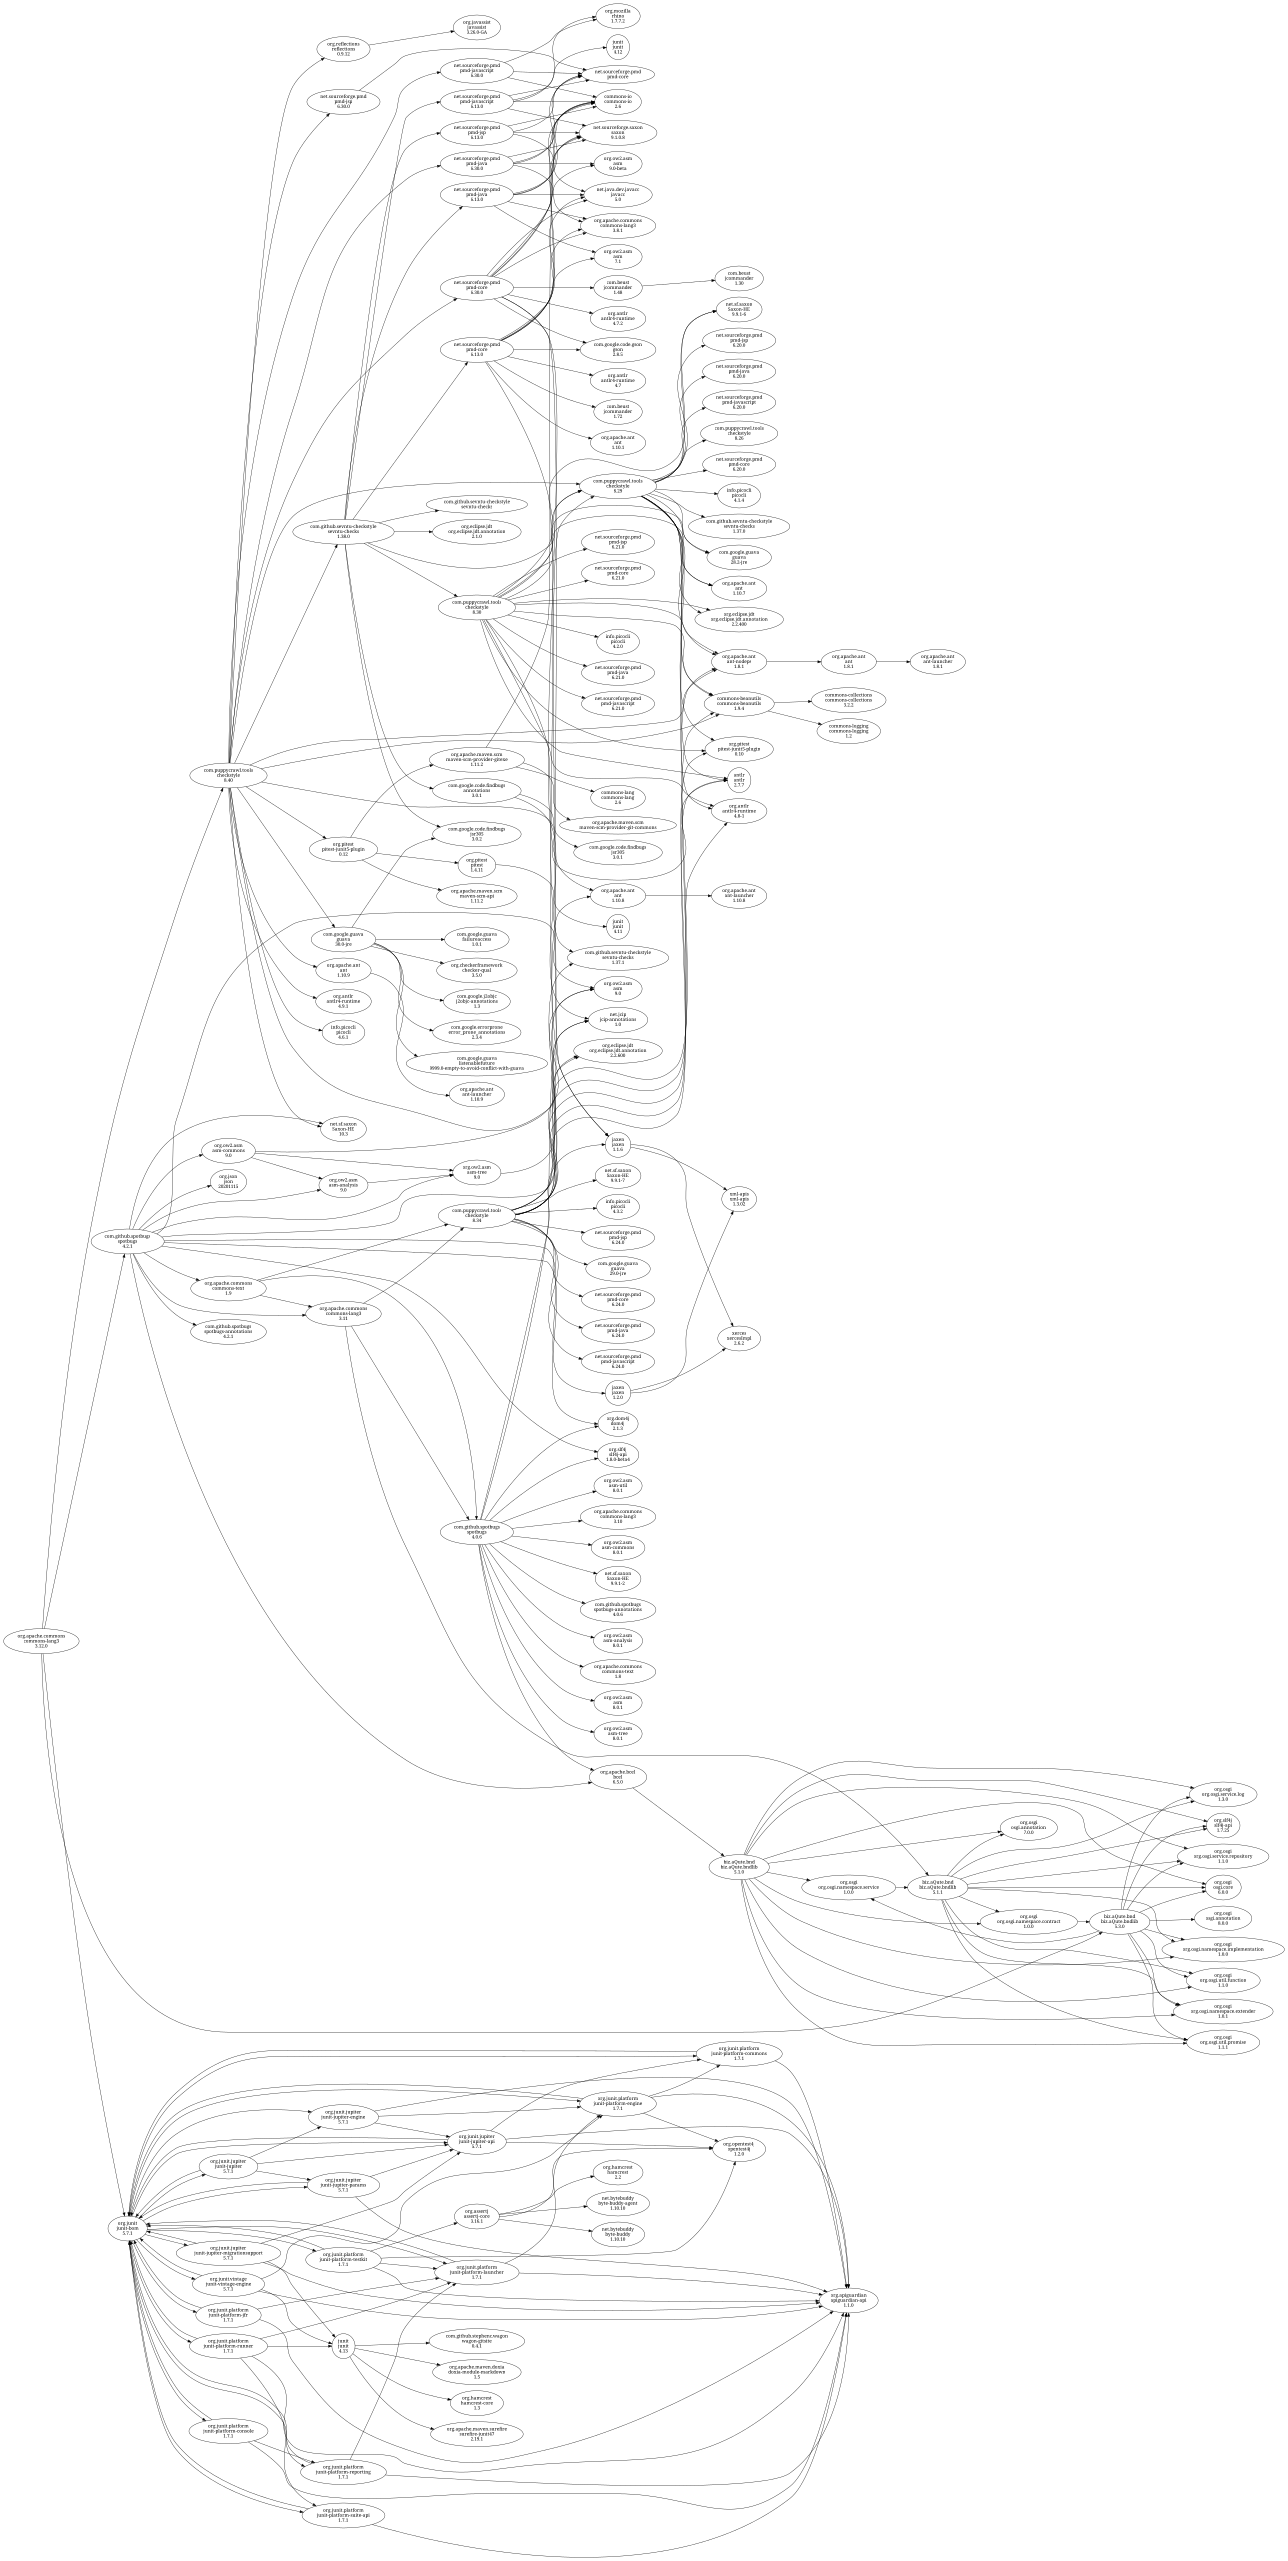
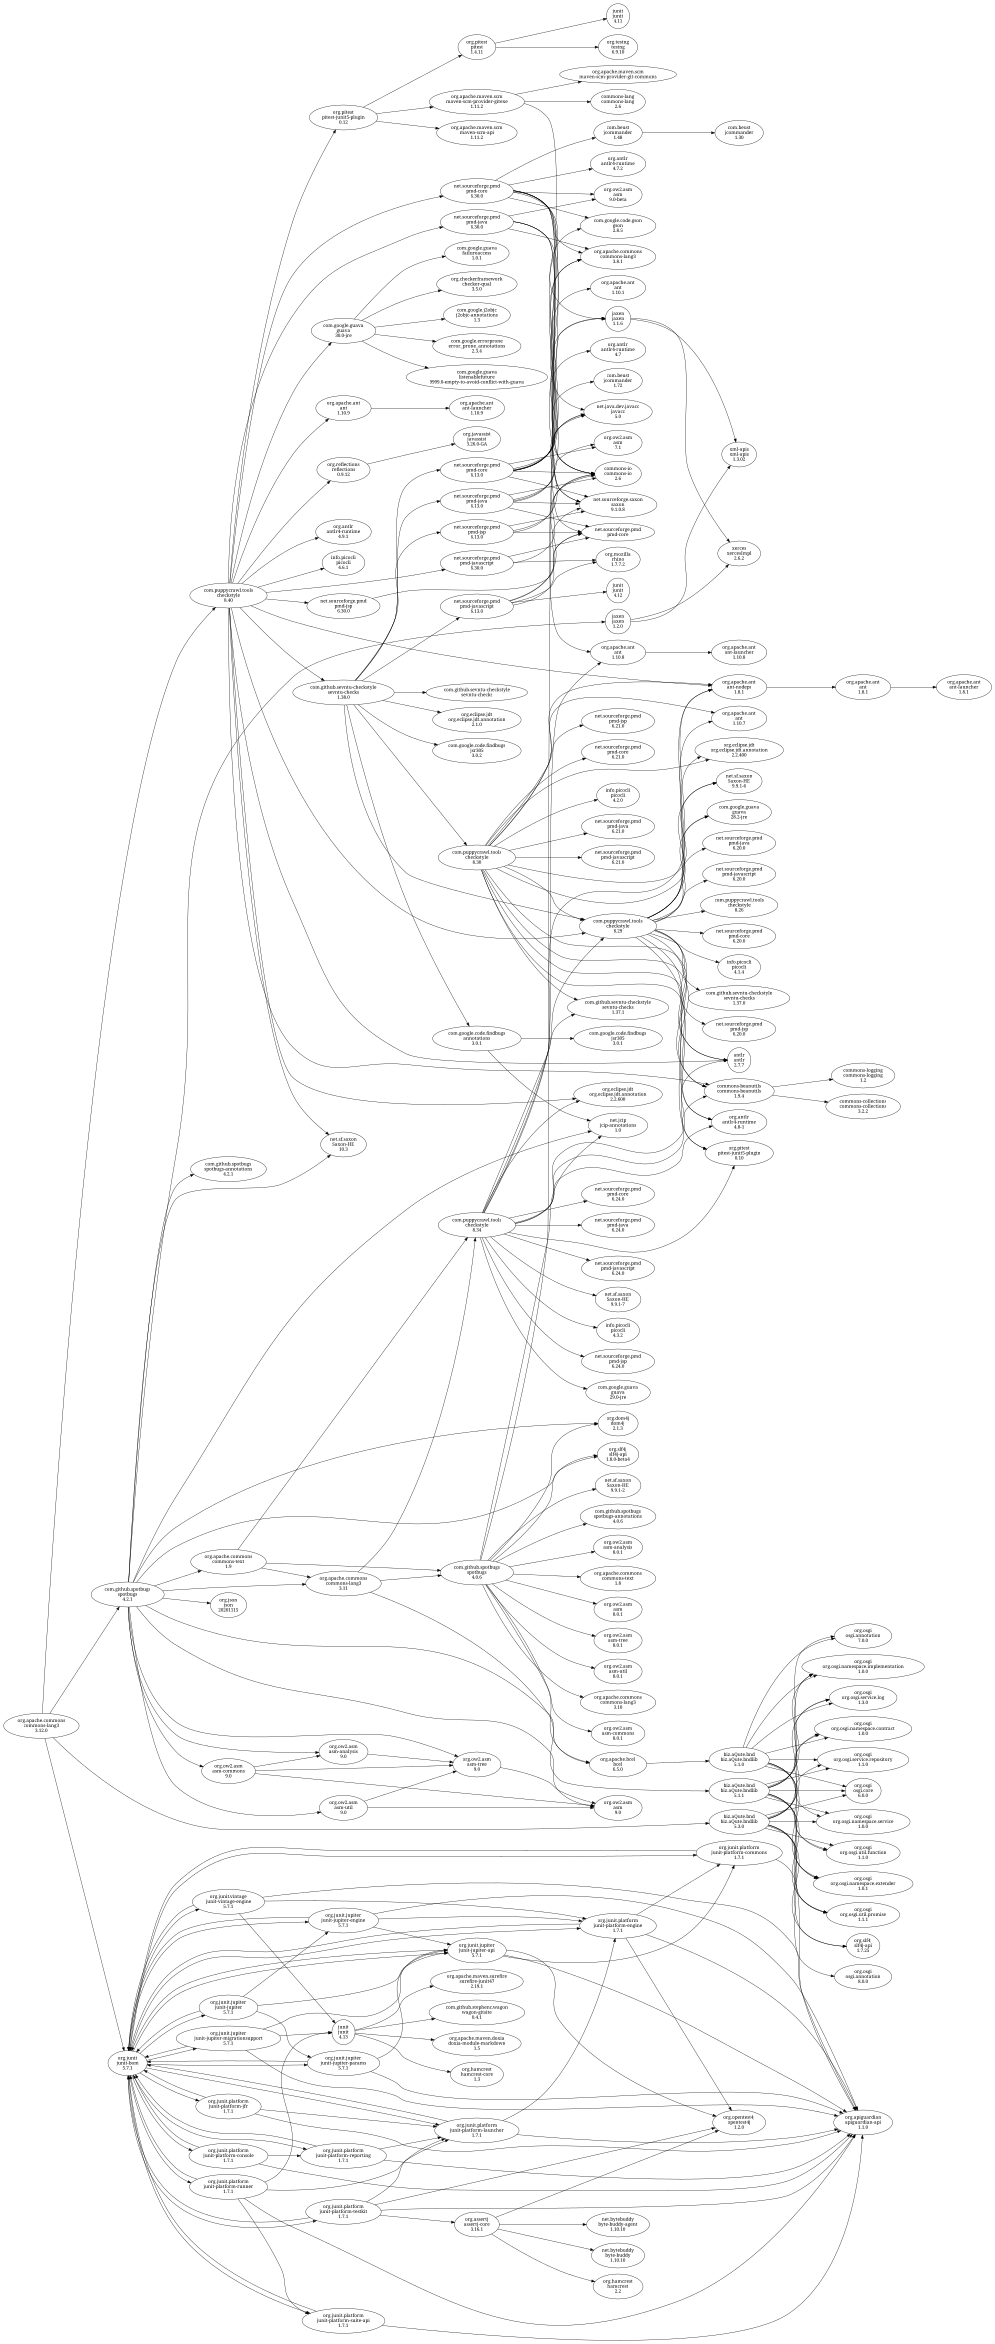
none -> (618, 47)
(386, 877) -> none
(960, 1781) -> none
none -> (344, 1808)
(900, 1888) -> (807, 1808)
(1082, 1922) -> (796, 1780)
none -> (180, 1932)
